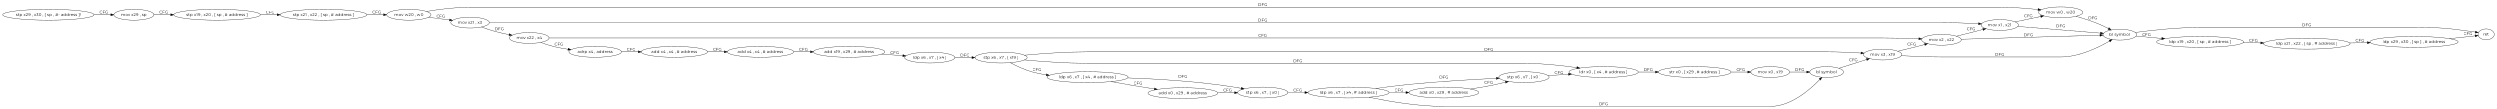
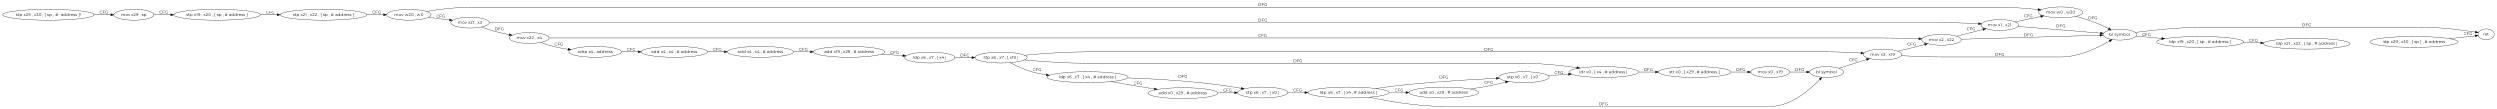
(2358, 43) -> none
(1741, 70) -> (1741, 70)
